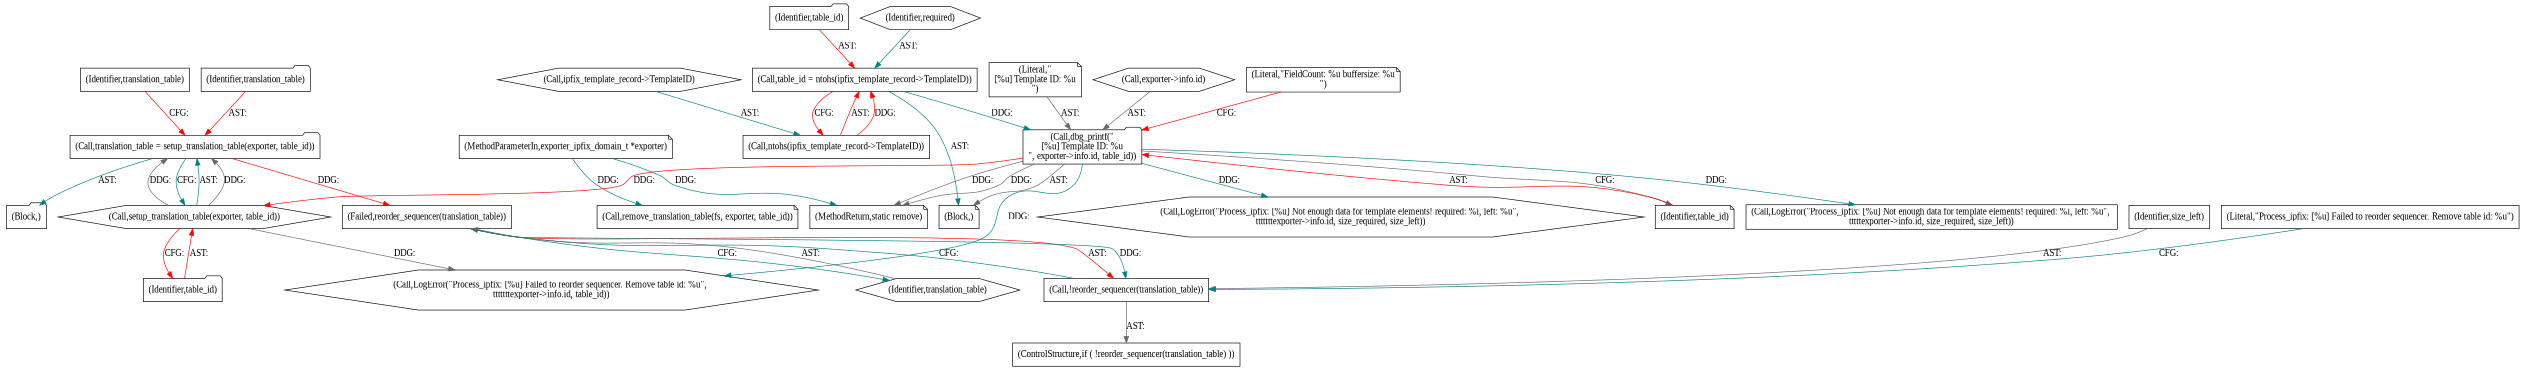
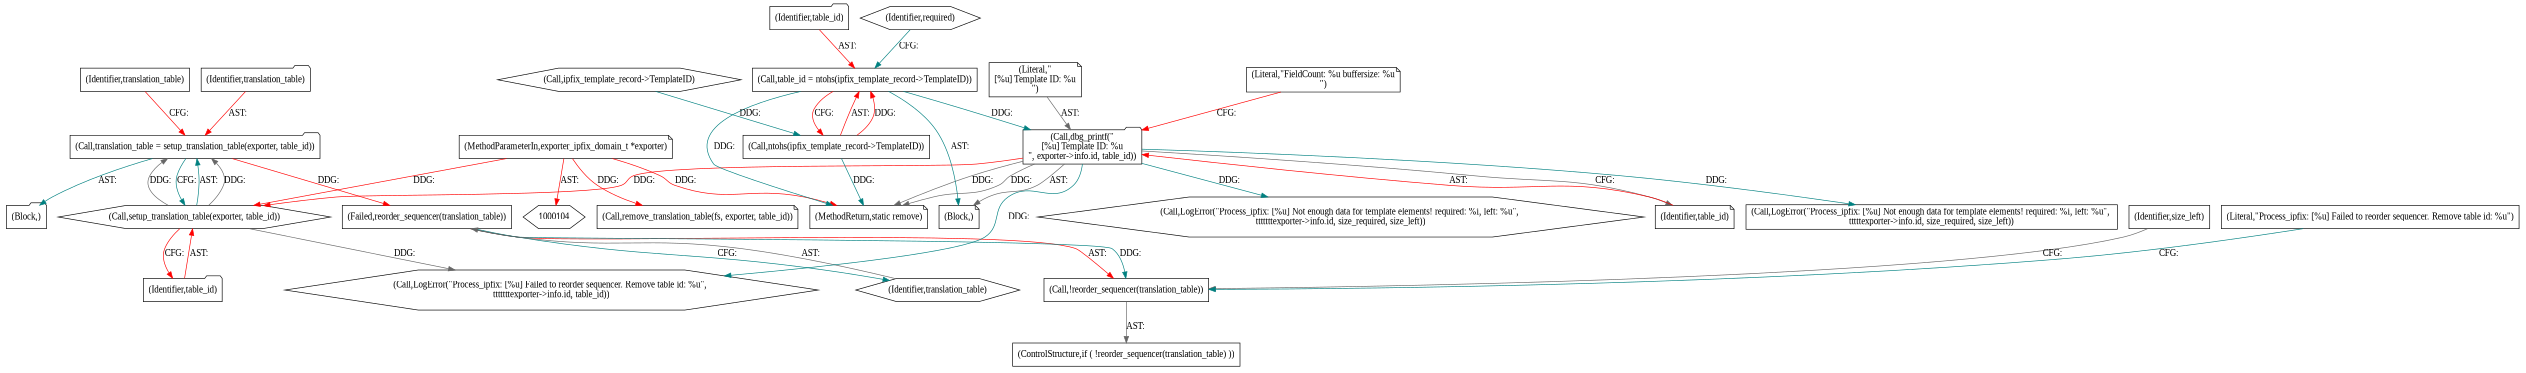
(910, 46) -> (910, 46)
(1164, 80) -> none
(751, 113) -> (751, 113)
none -> (711, 158)
none -> (851, 179)
none -> (383, 181)
(597, 185) -> (597, 185)
(718, 194) -> (718, 194)
none -> (554, 217)
(776, 246) -> none
(2054, 254) -> (2054, 254)
